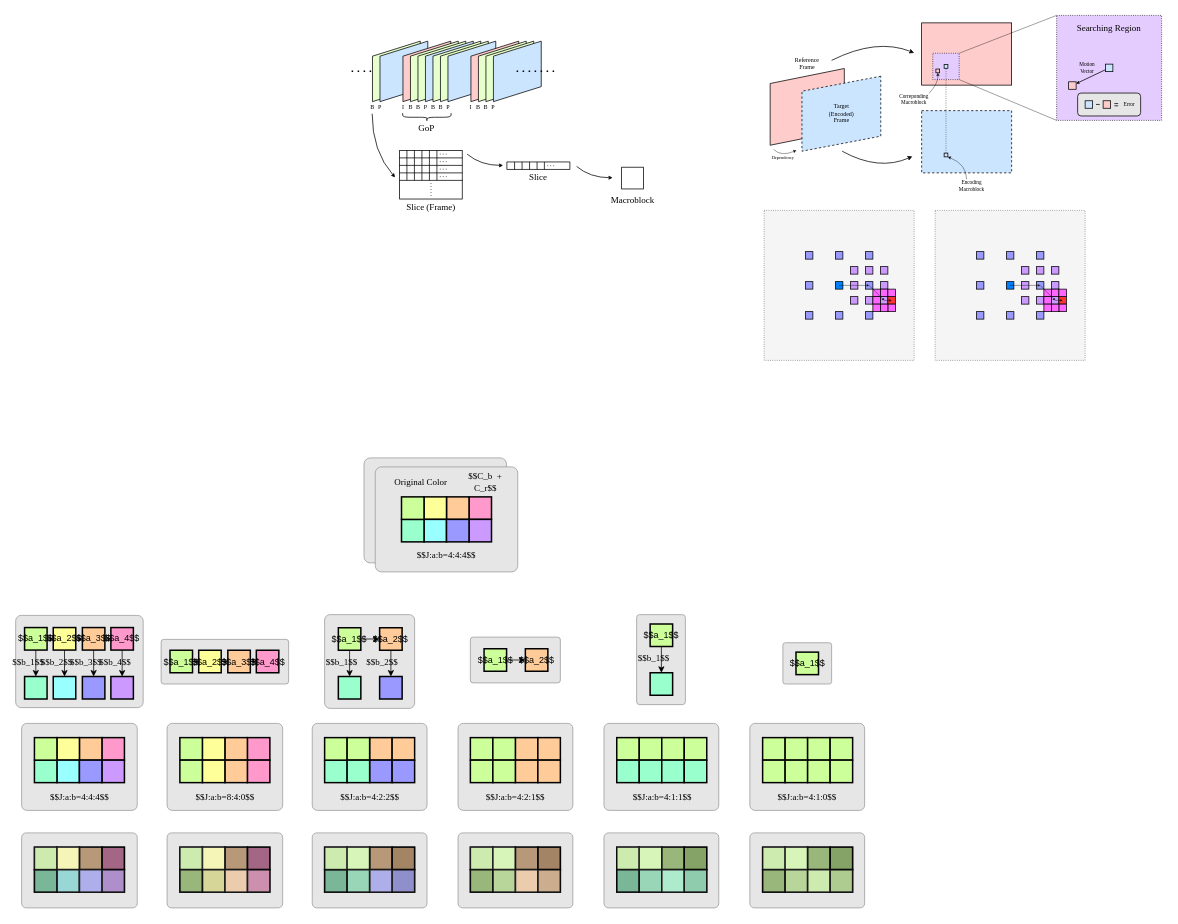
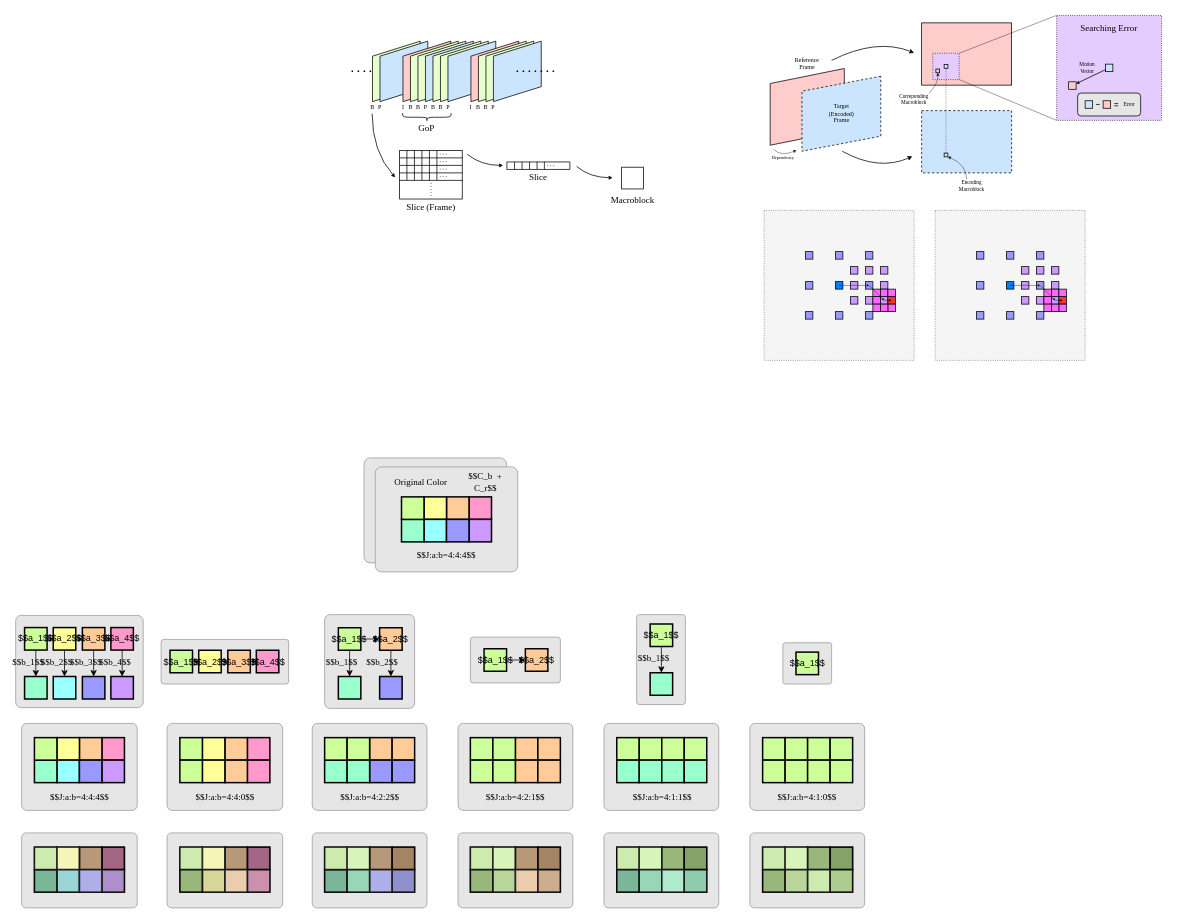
(1109, 28) -> (1109, 28)
(225, 798) -> (225, 798)
